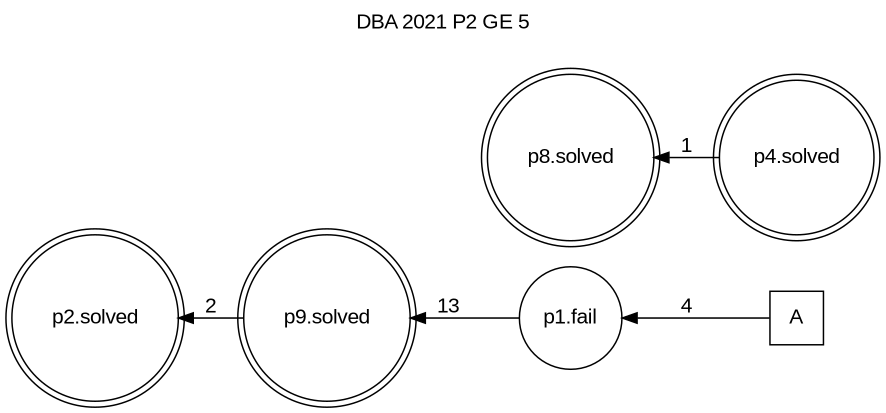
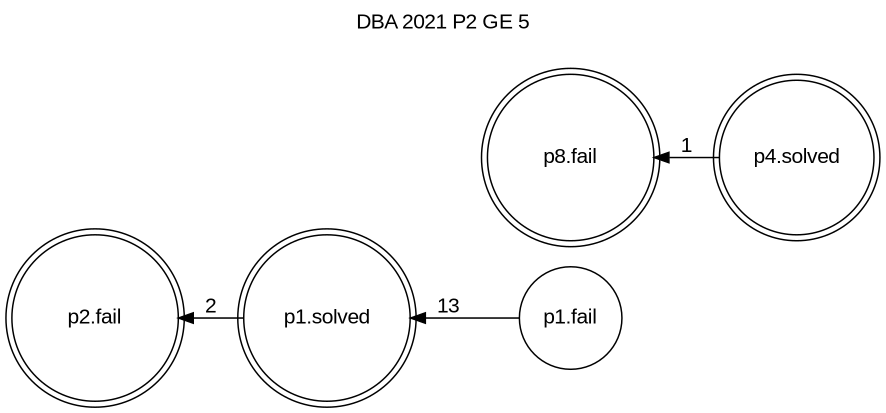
(571, 158) -> (571, 158)
(95, 318) -> (95, 318)
(327, 318) -> (327, 318)
(797, 318) -> none
